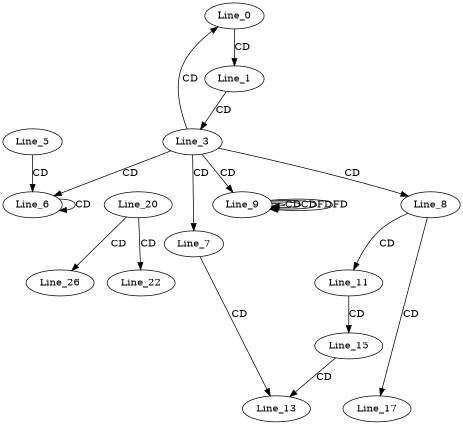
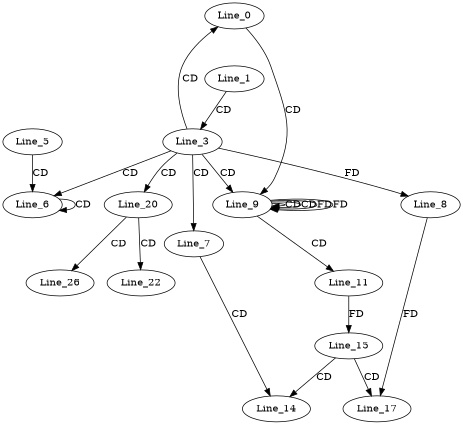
(234, 44) -> (284, 106)
none -> (161, 168)
(352, 173) -> (352, 173)
(377, 233) -> (292, 241)
(357, 314) -> (357, 314)
(411, 314) -> (411, 314)
none -> (361, 374)
(276, 409) -> (276, 409)
